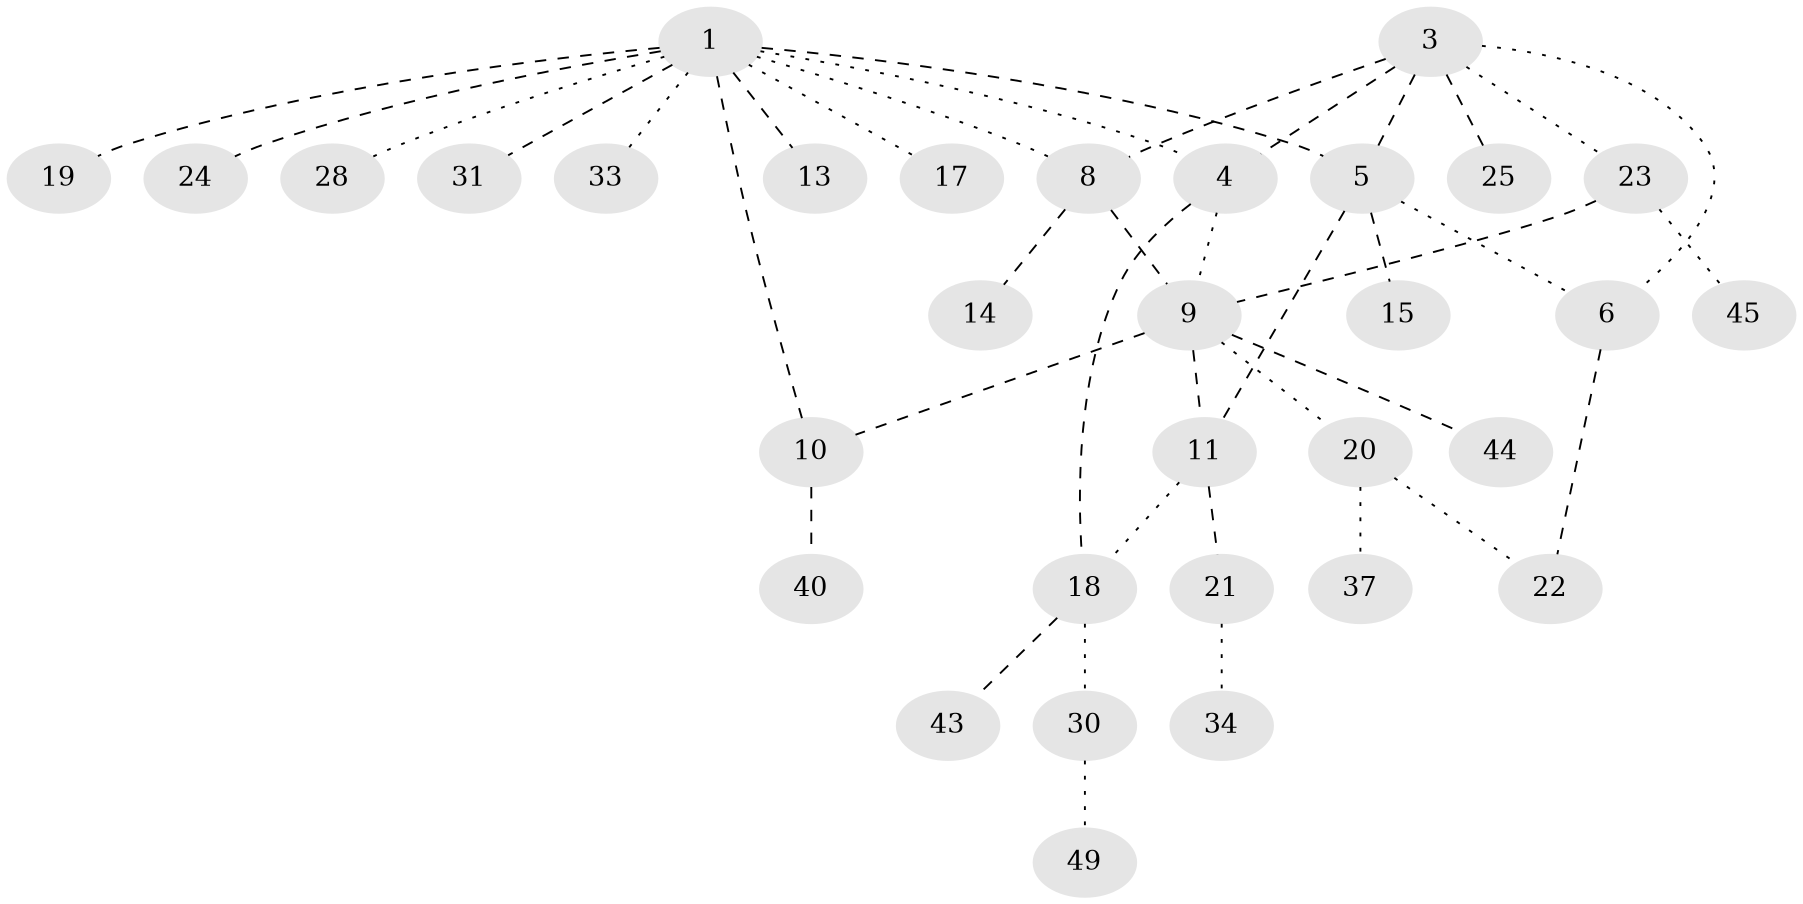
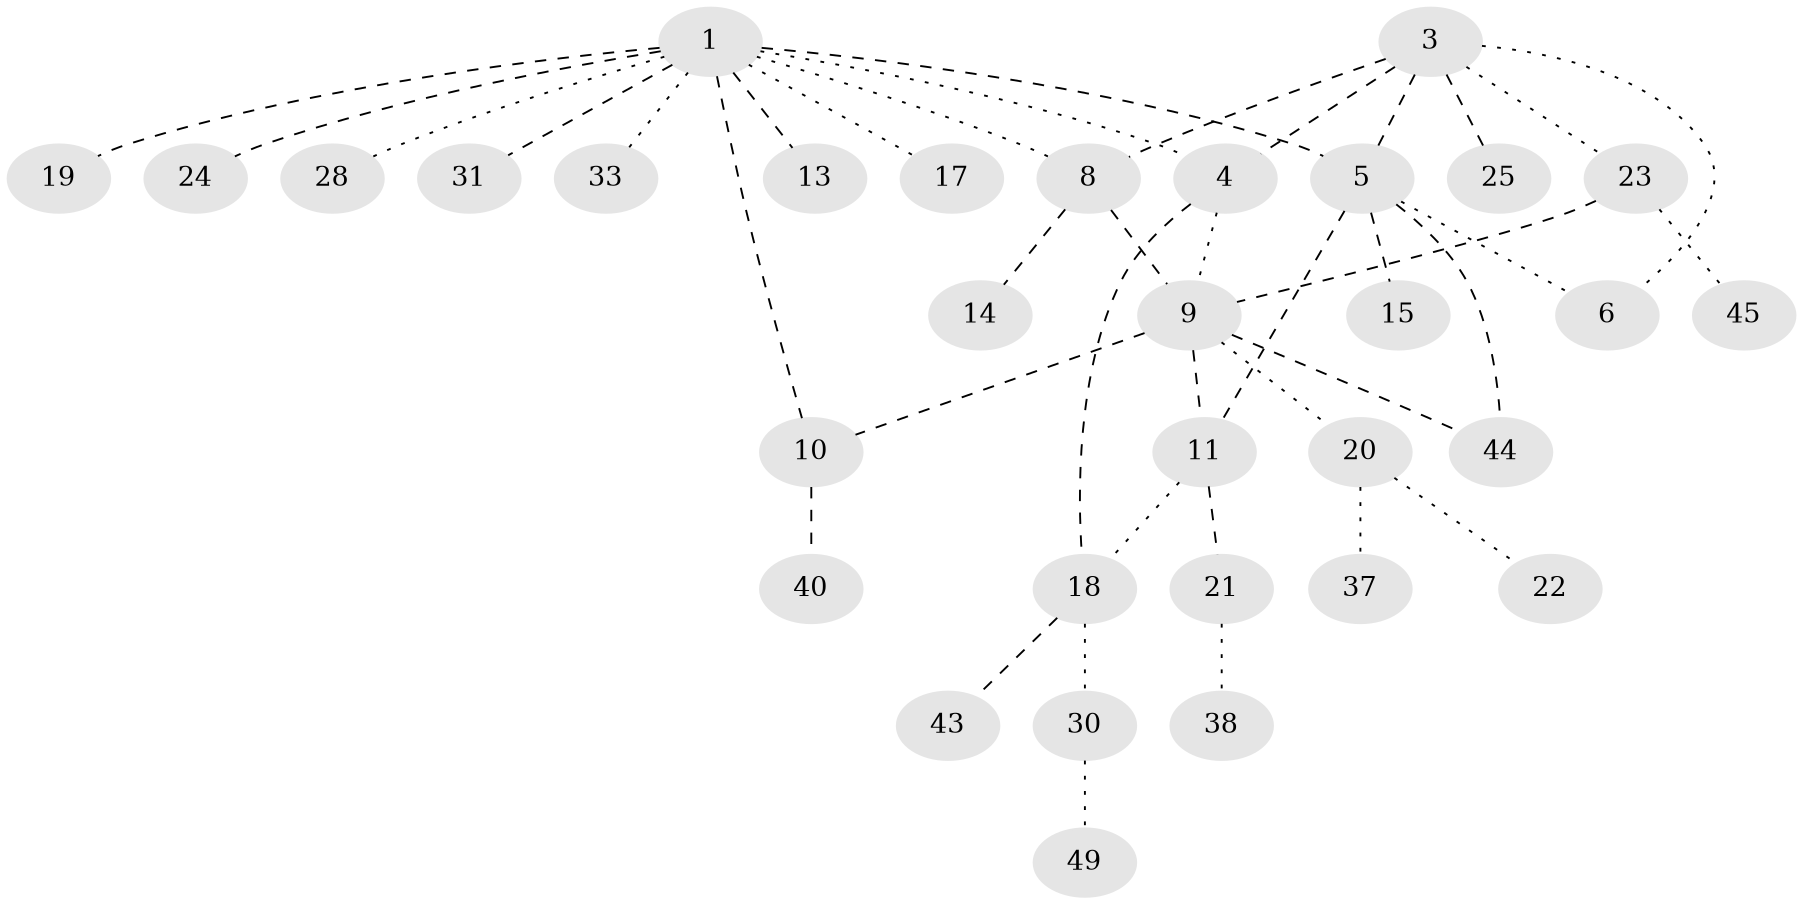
none -> (1475, 298)
(1579, 452) -> none
(1222, 726) -> (1222, 726)
